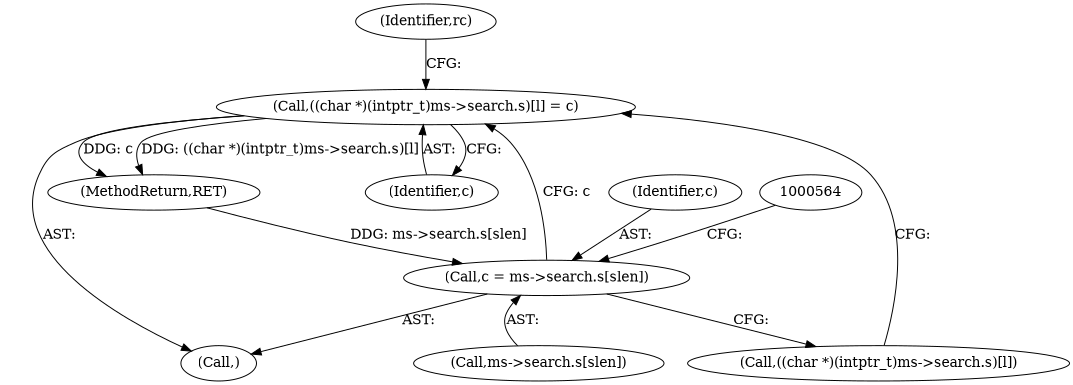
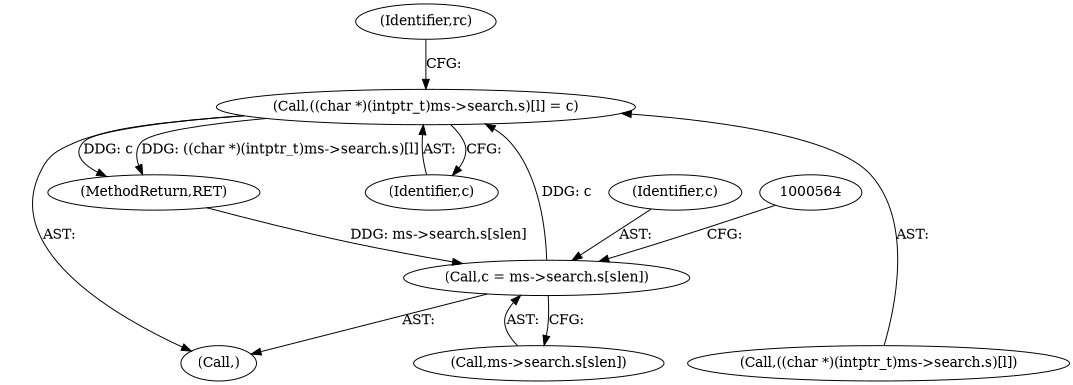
(567, 192) -> (567, 192)
(915, 235) -> (915, 235)
(706, 319) -> (549, 316)
